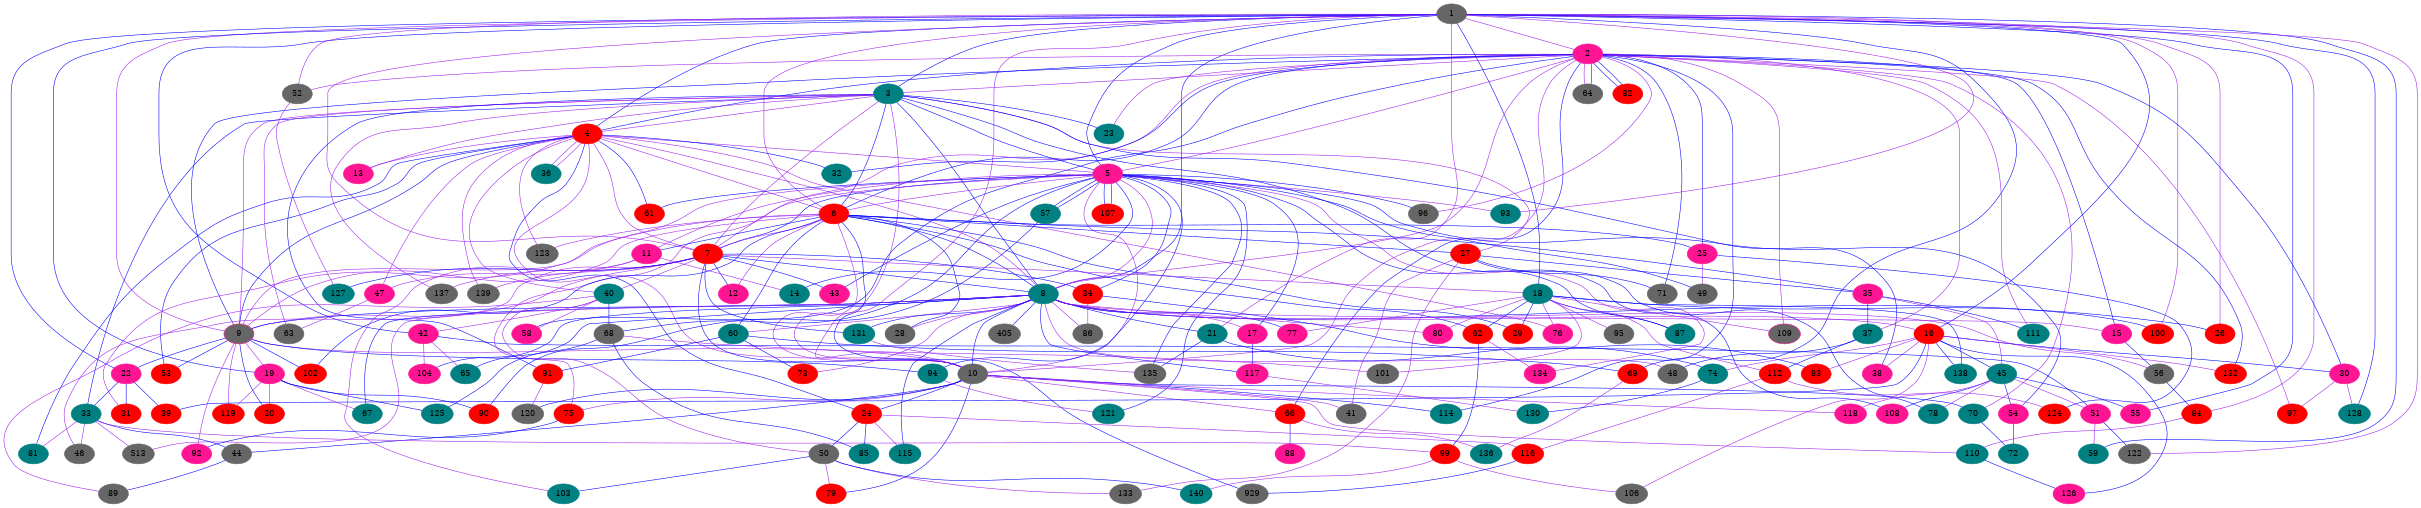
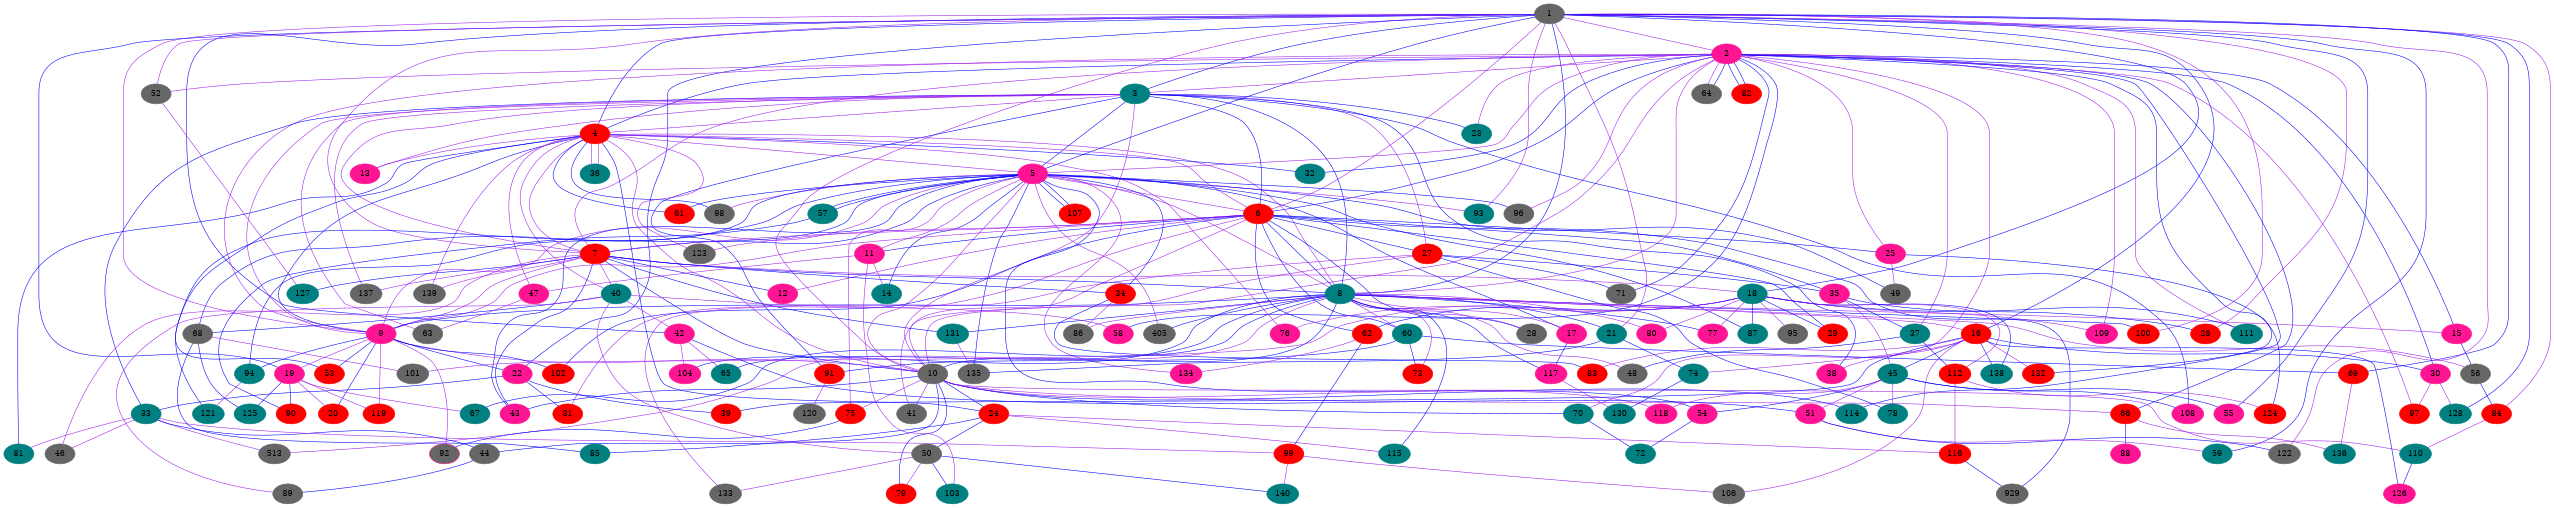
(786, 81) -> (661, 76)
(1702, 116) -> (1850, 120)
none -> (719, 214)
none -> (1097, 254)
(239, 334) -> (381, 334)
(1784, 334) -> (2102, 334)
(751, 395) -> (713, 390)
(197, 454) -> (444, 454)
